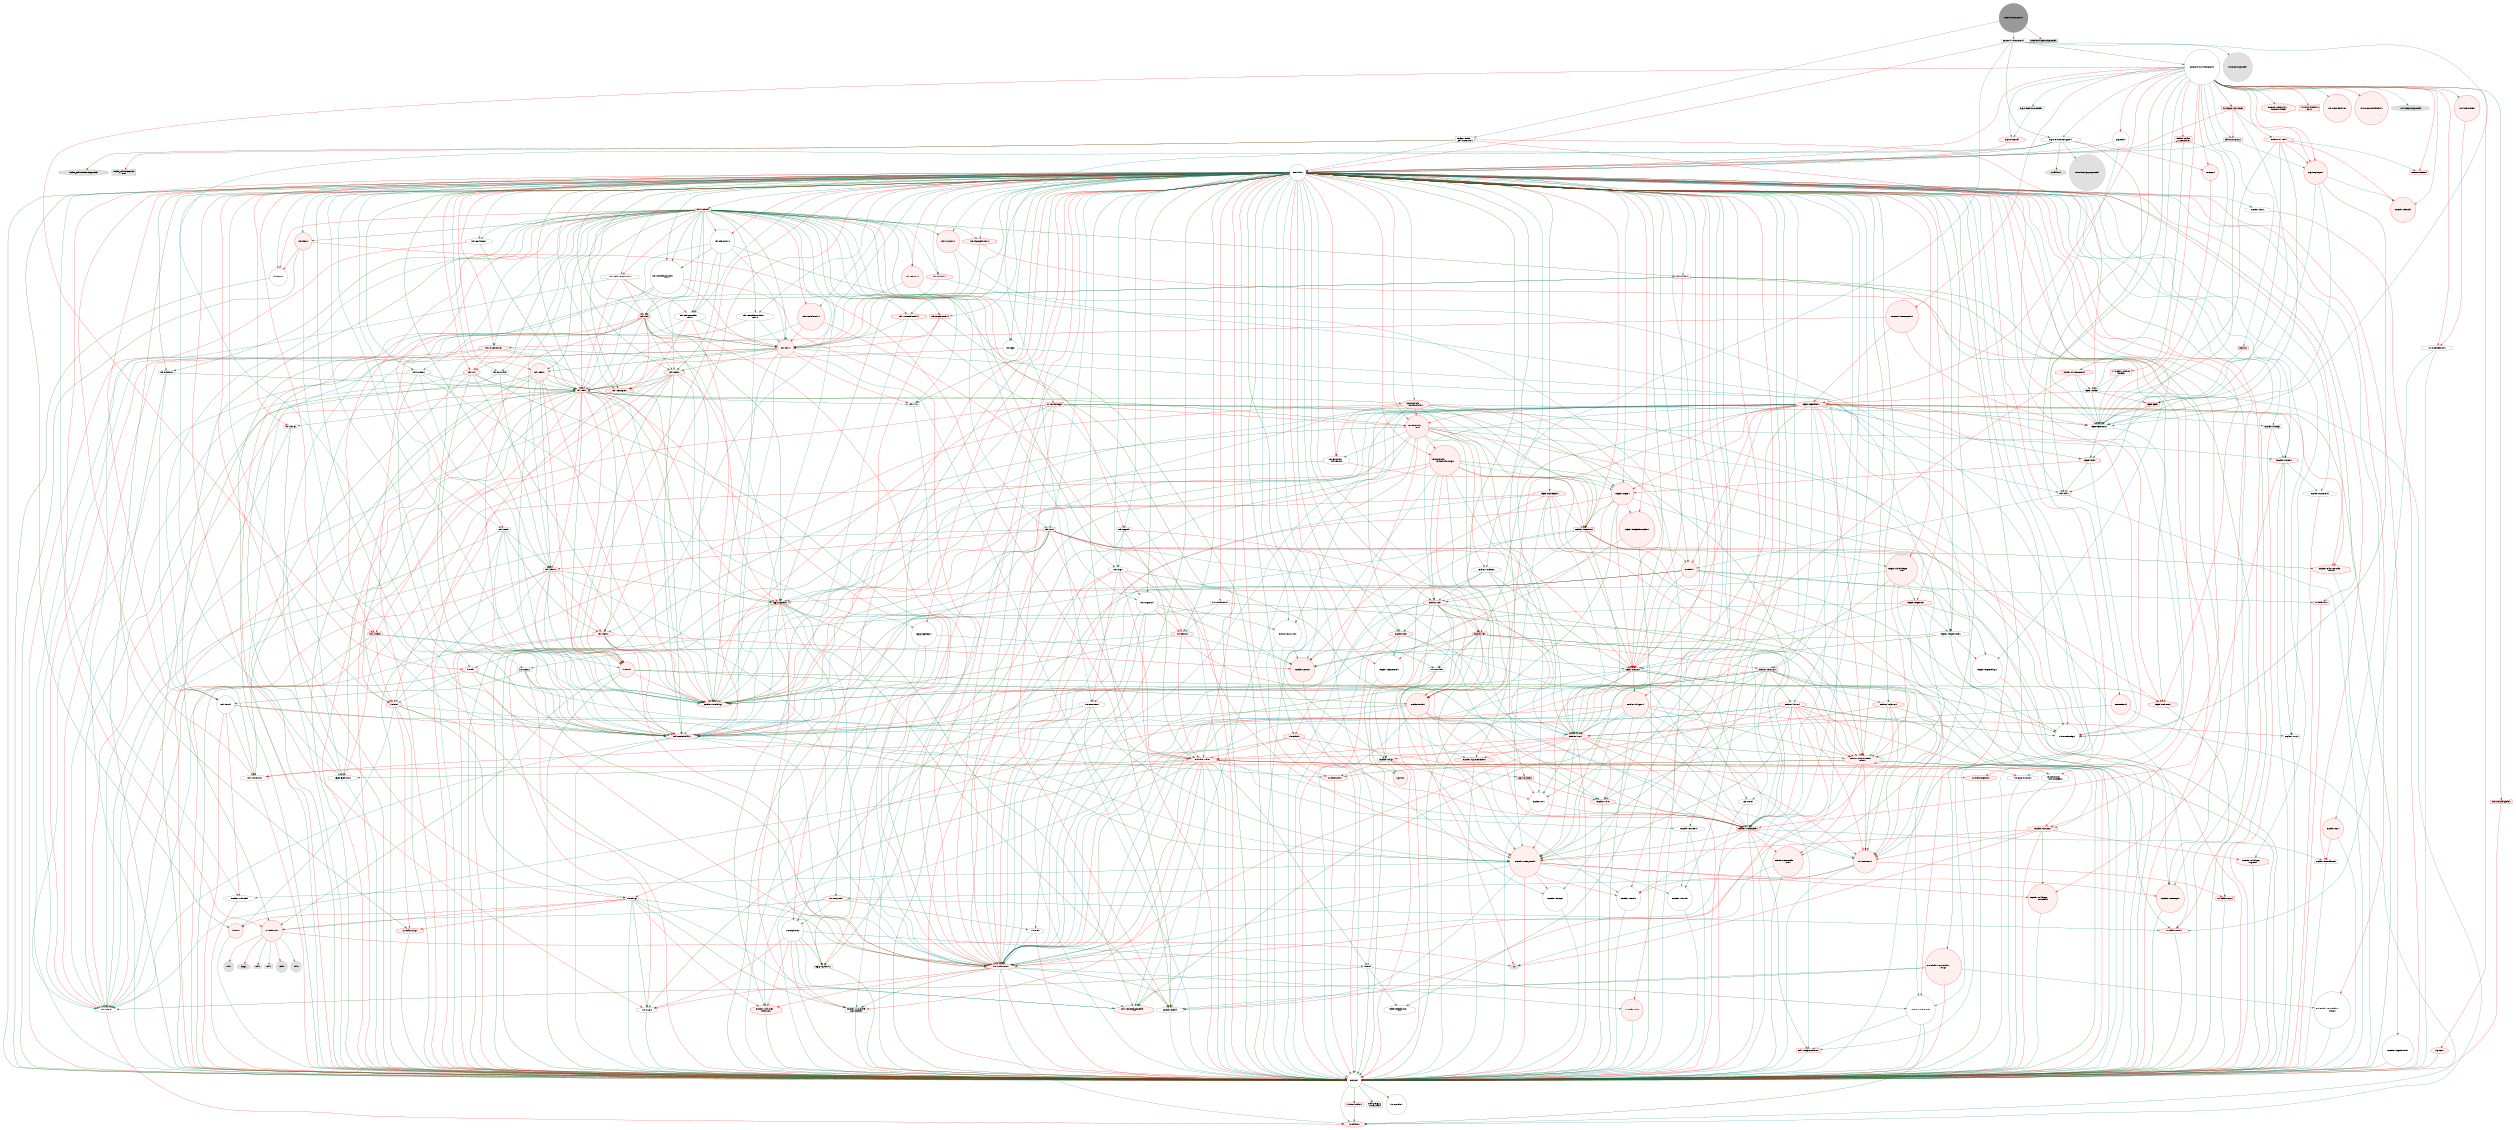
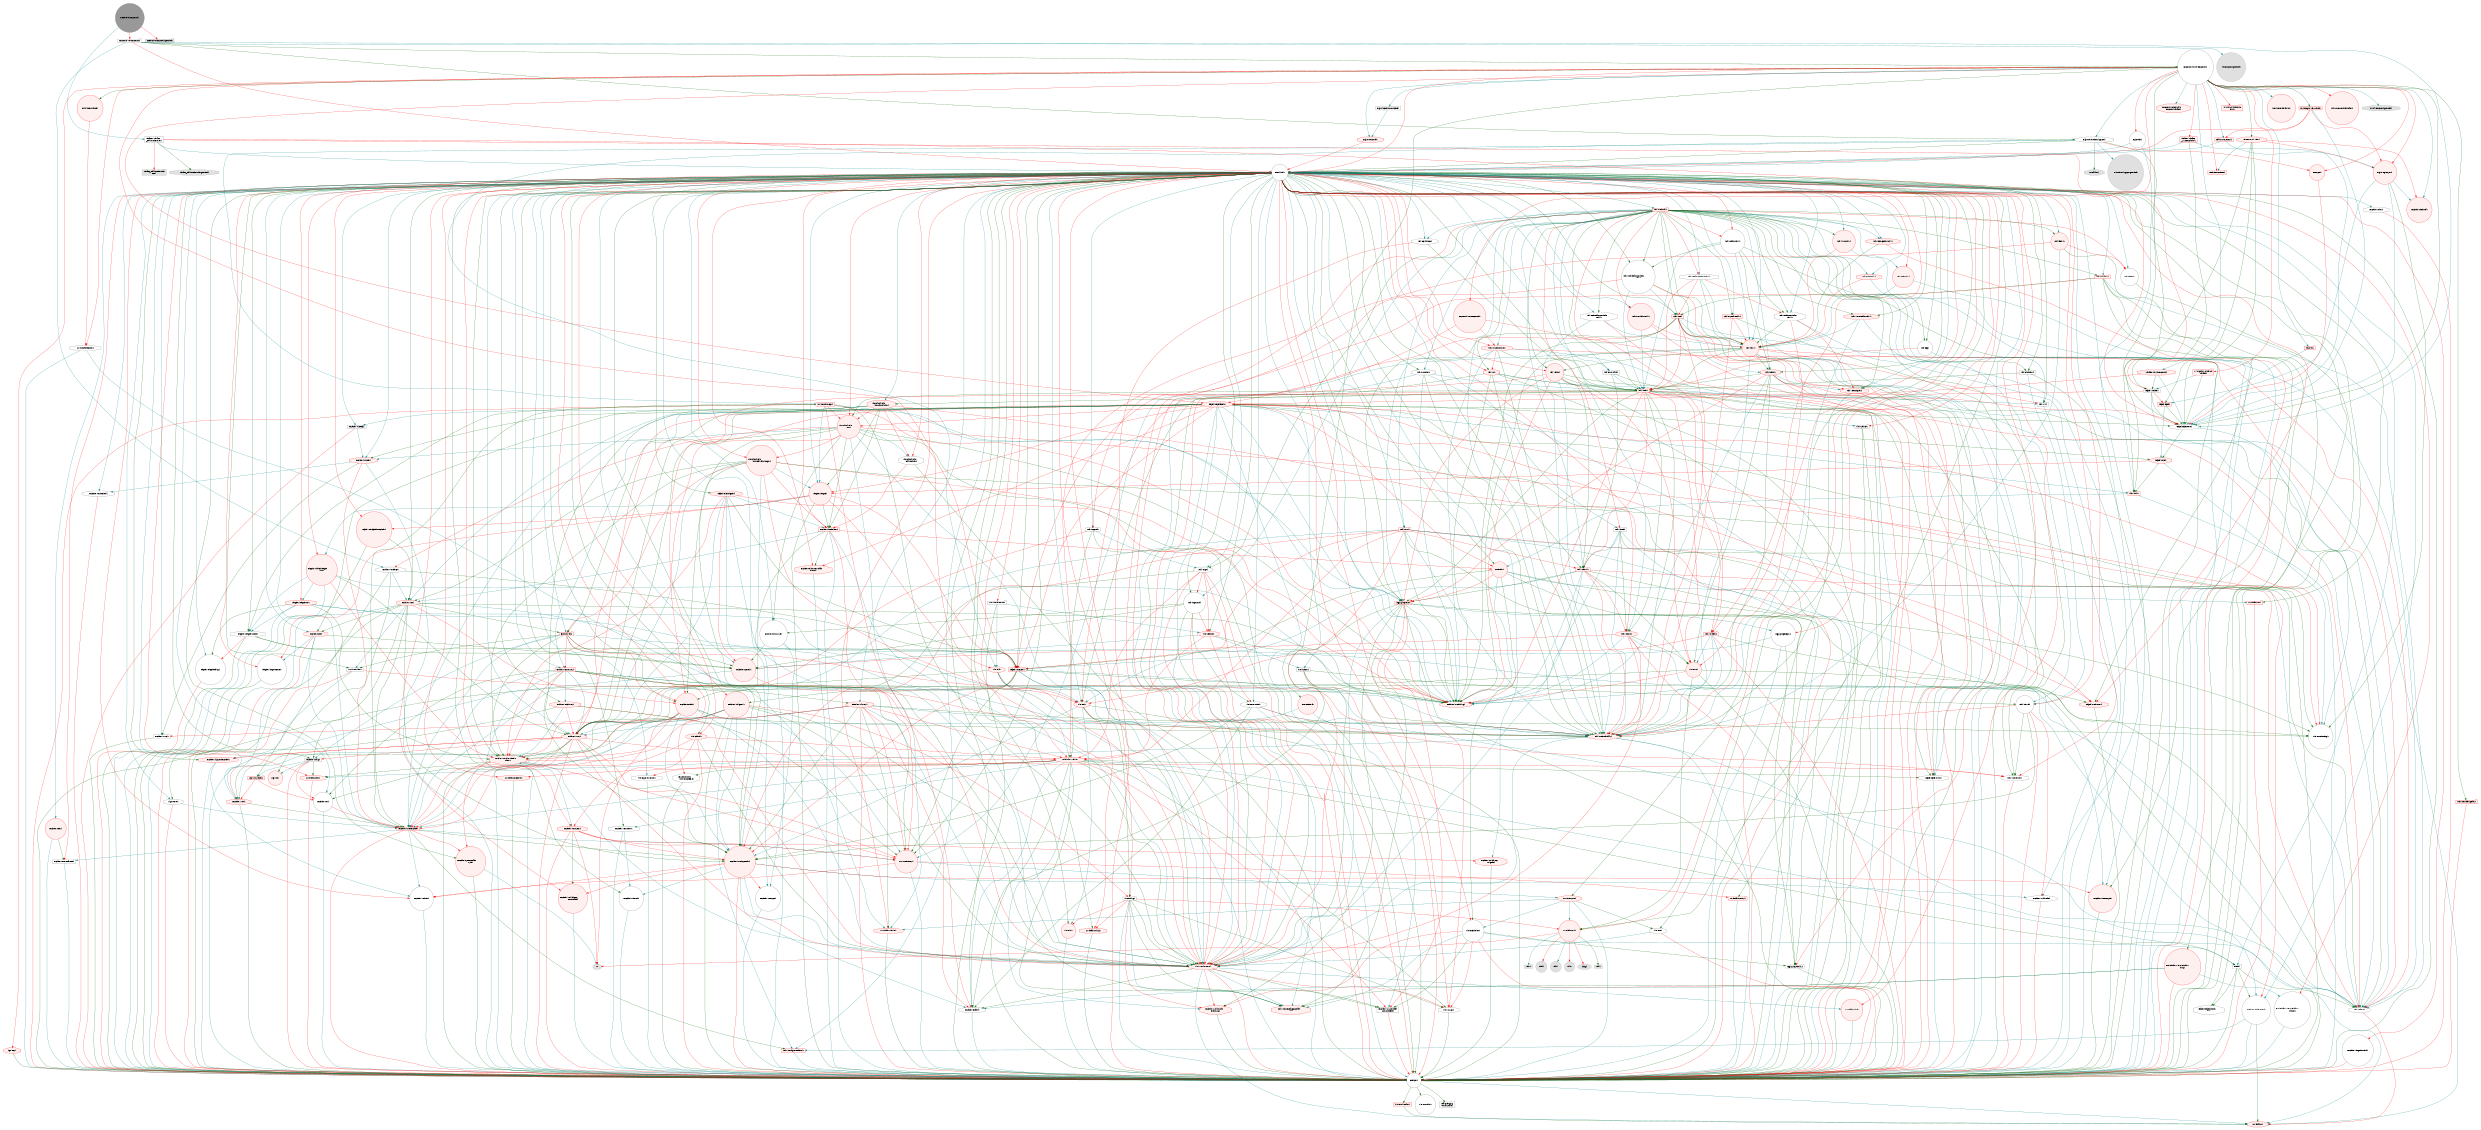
none -> (914, 690)
(2329, 849) -> (61, 849)
